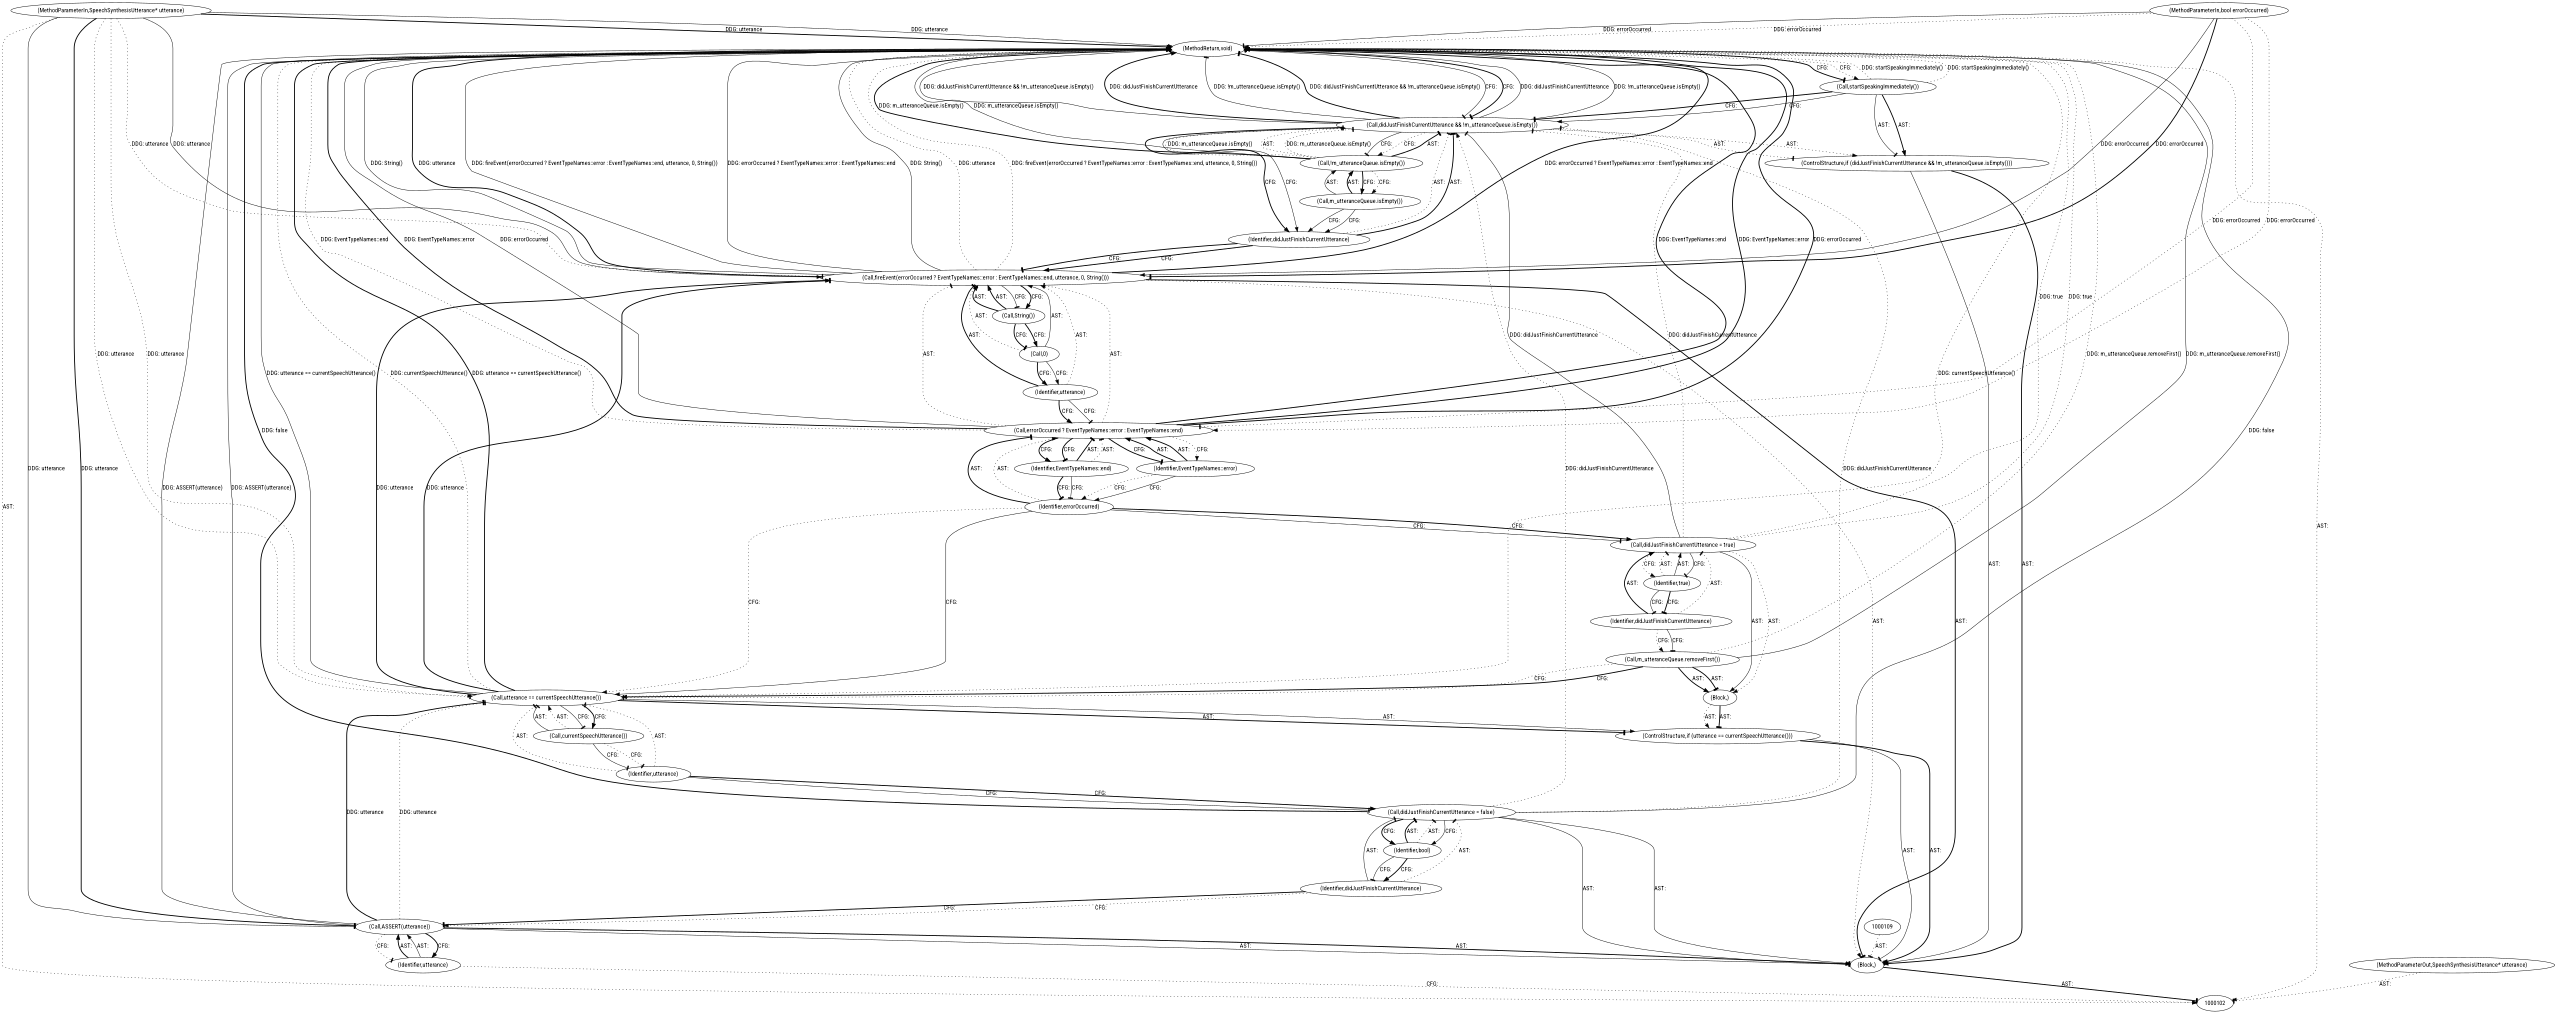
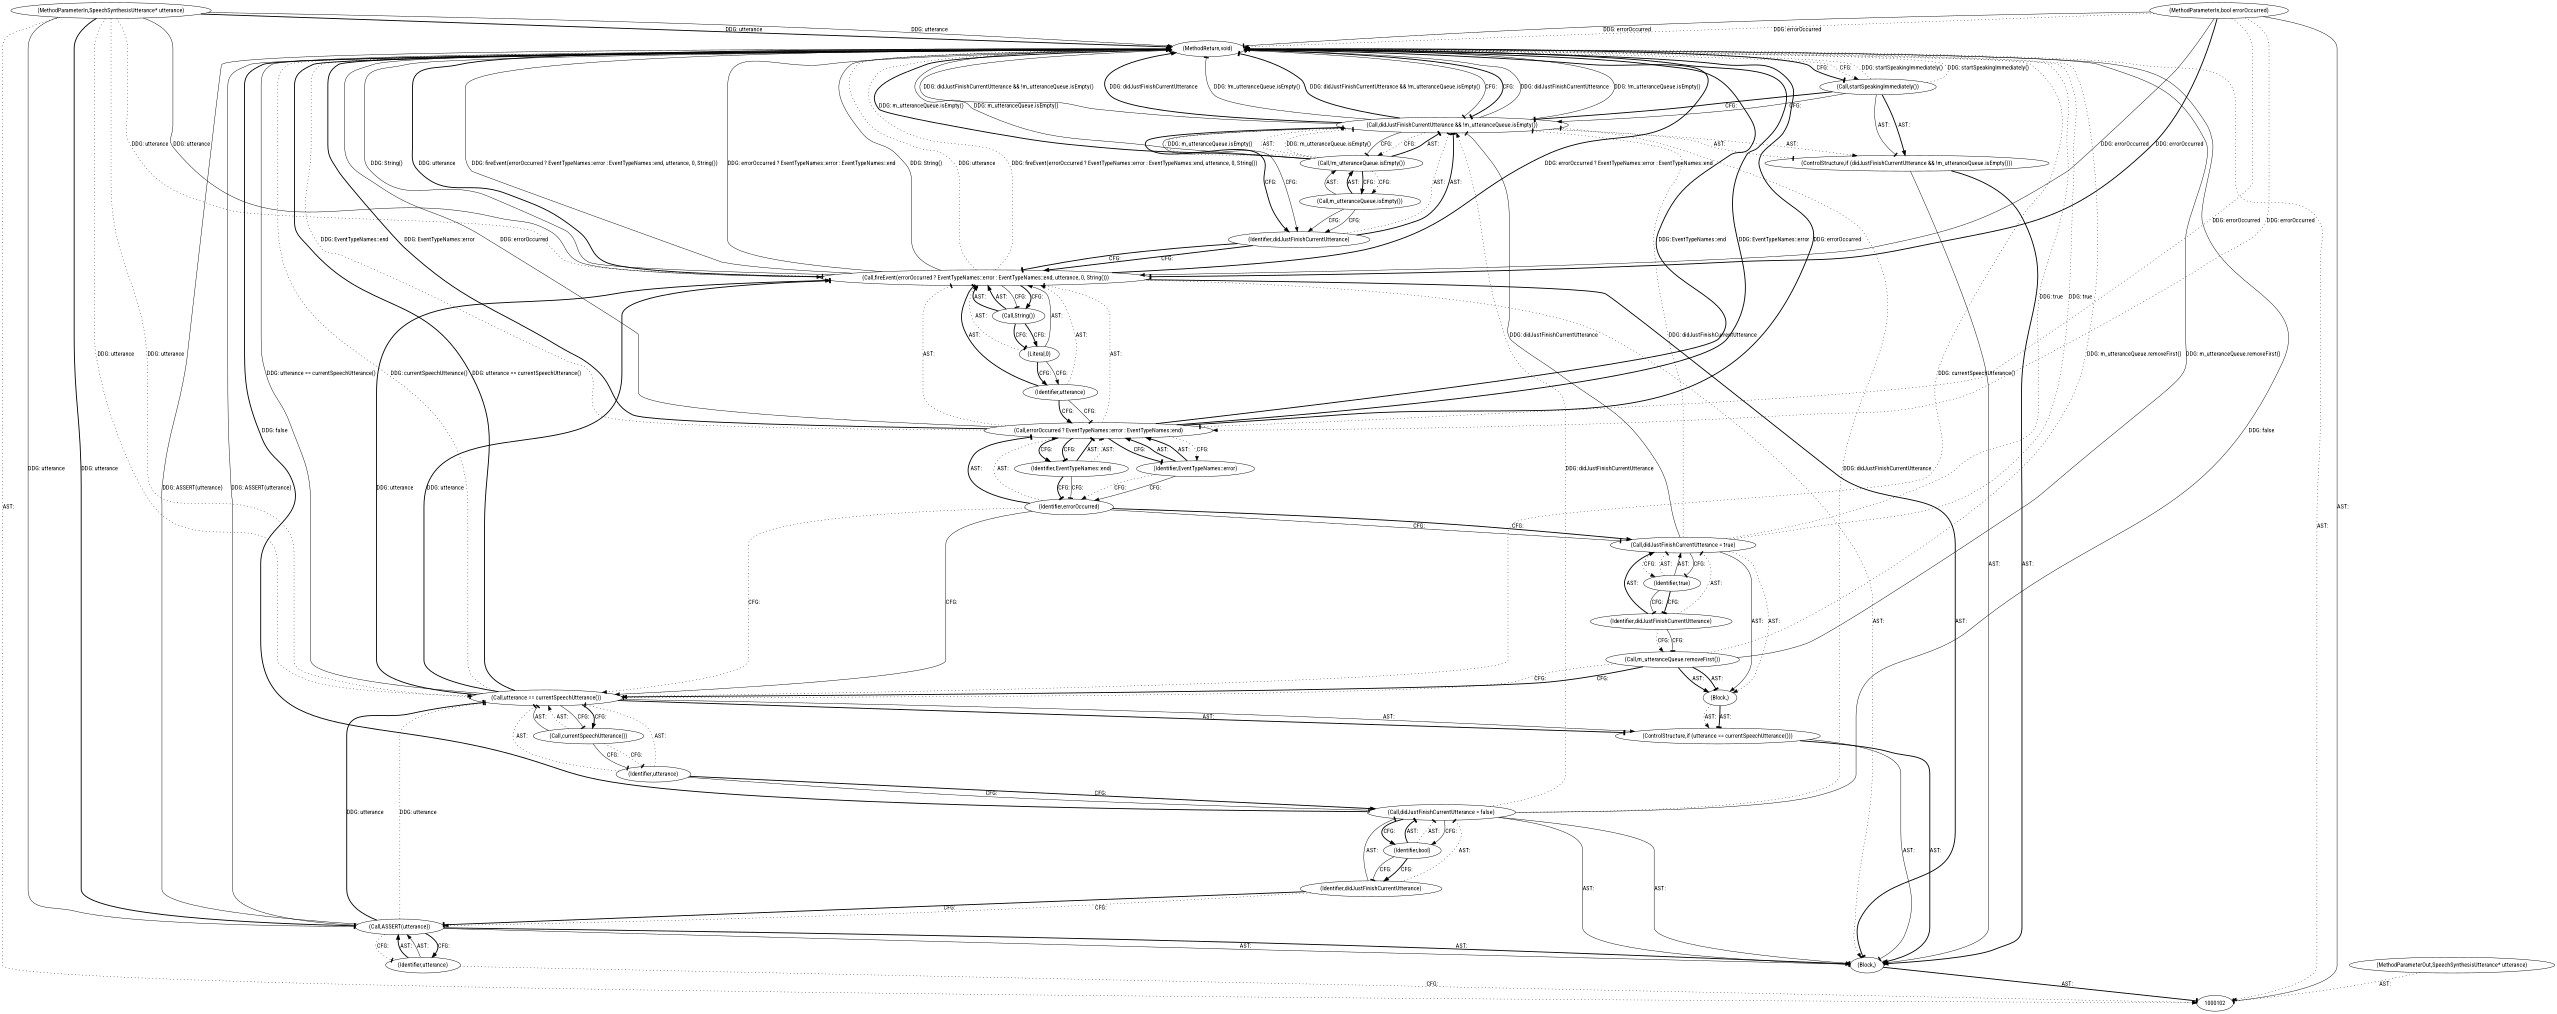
(1039, 354) -> (1039, 354)
none -> (2337, 521)
(1882, 927) -> none
